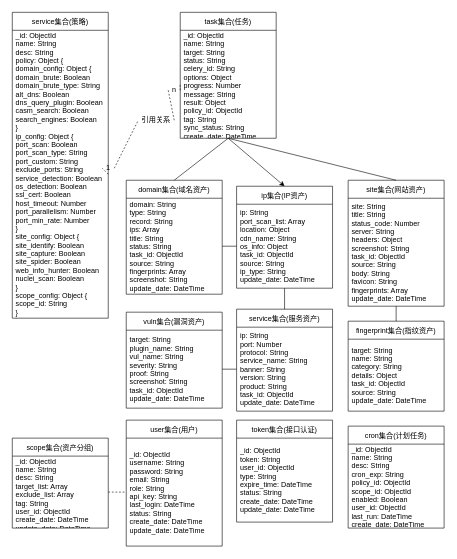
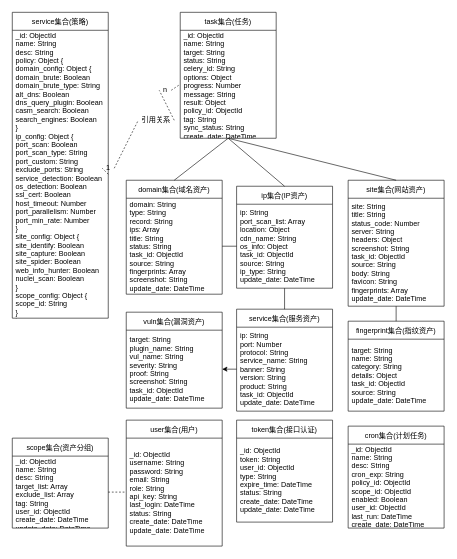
(174, 90) -> (165, 90)
(280, 183) -> (282, 184)
(226, 369) -> (227, 369)
